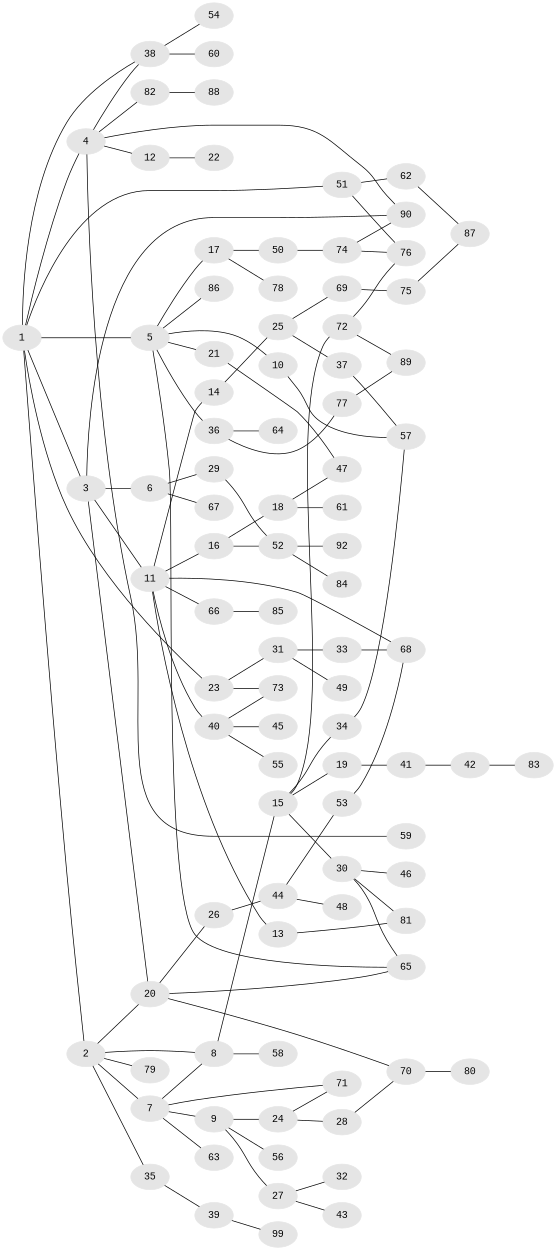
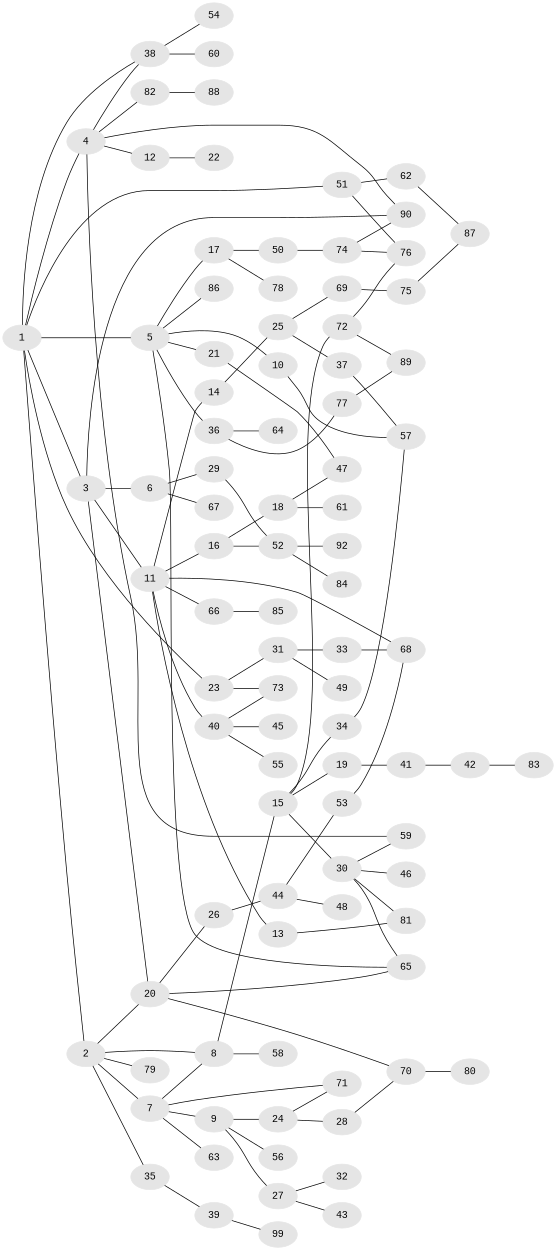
none -> (374, 853)
